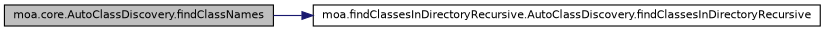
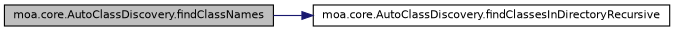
(567, 15) -> (491, 15)
